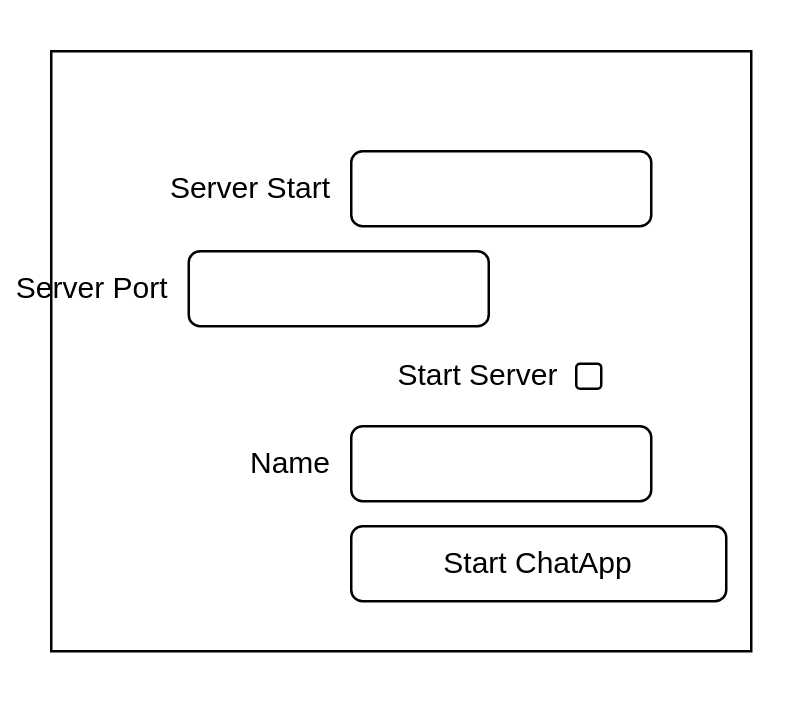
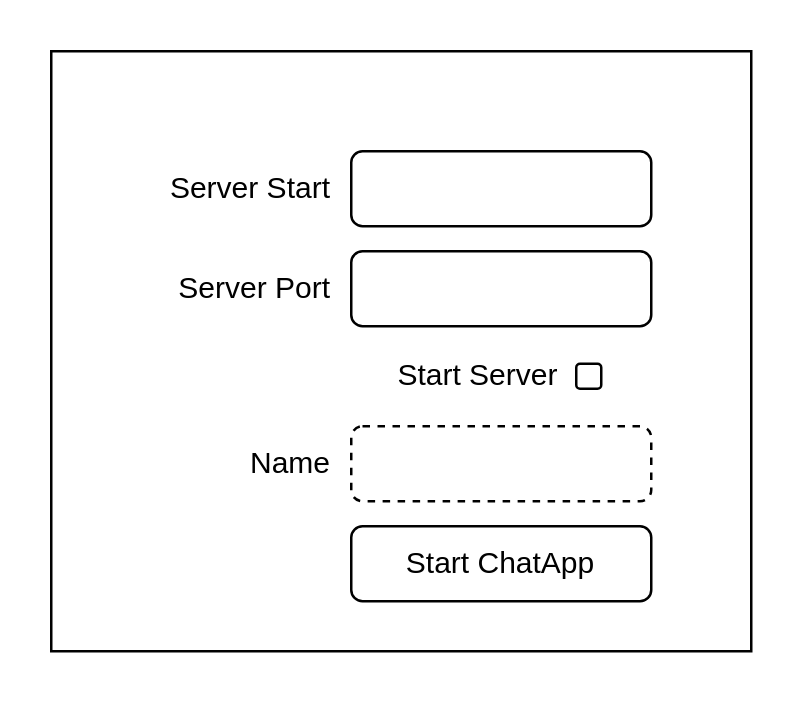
(339, 289) -> (501, 289)
(501, 464) -> (501, 464)
(539, 564) -> (501, 564)
